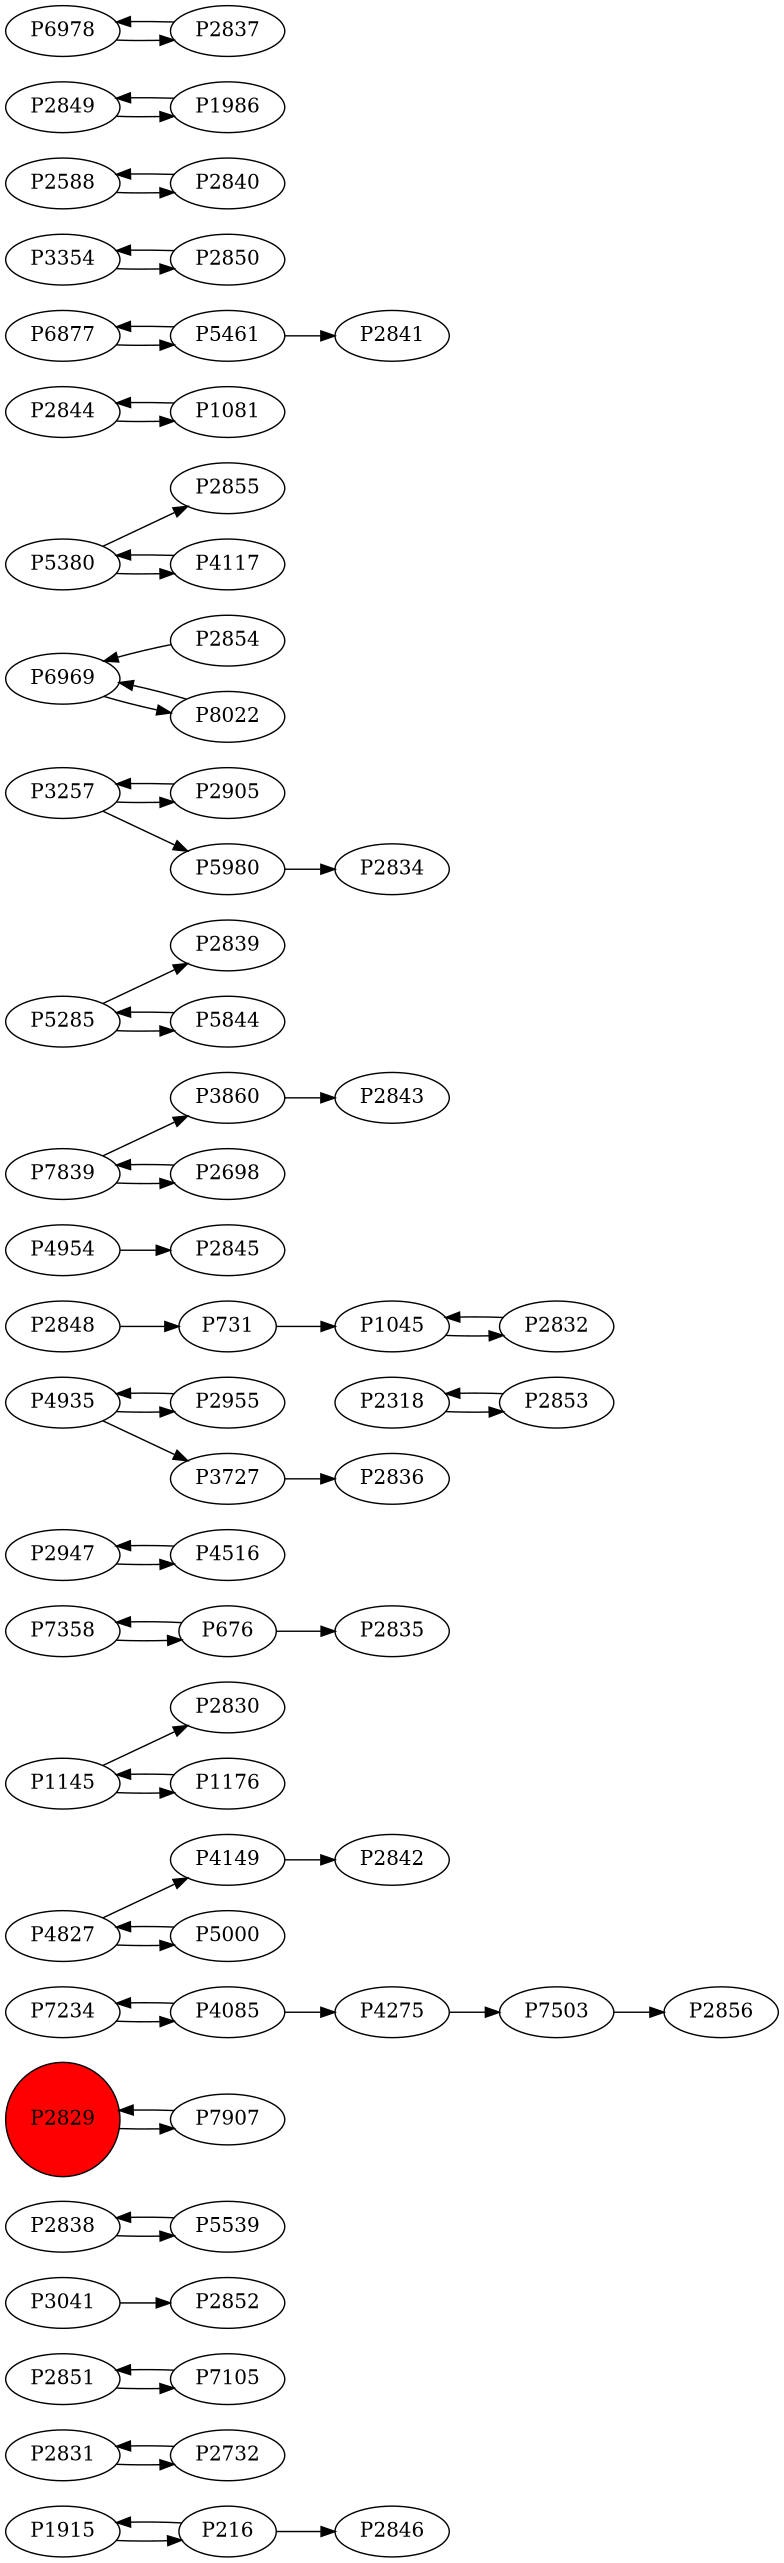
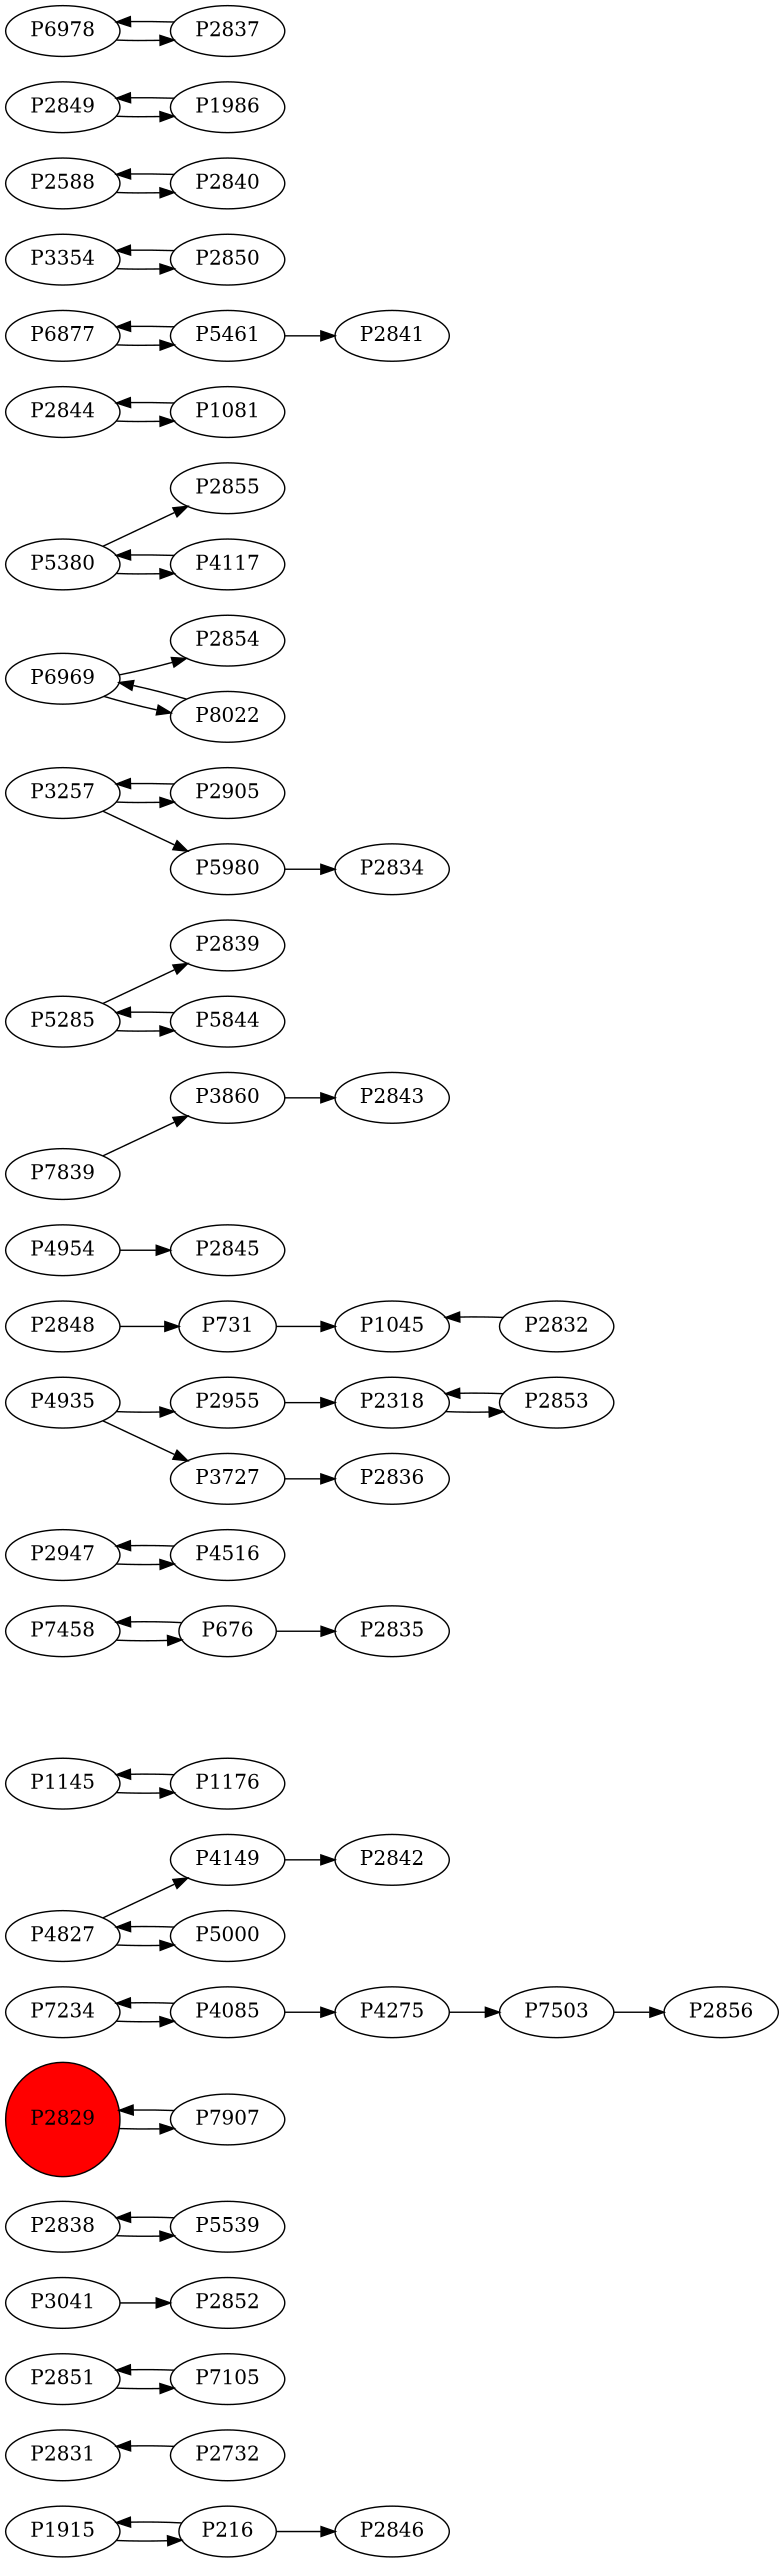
(144, 650) -> (146, 669)
(228, 1174) -> none
(467, 1336) -> none
(152, 1393) -> (303, 1403)
(63, 1631) -> (63, 1631)
(228, 1707) -> none
(138, 2465) -> none
